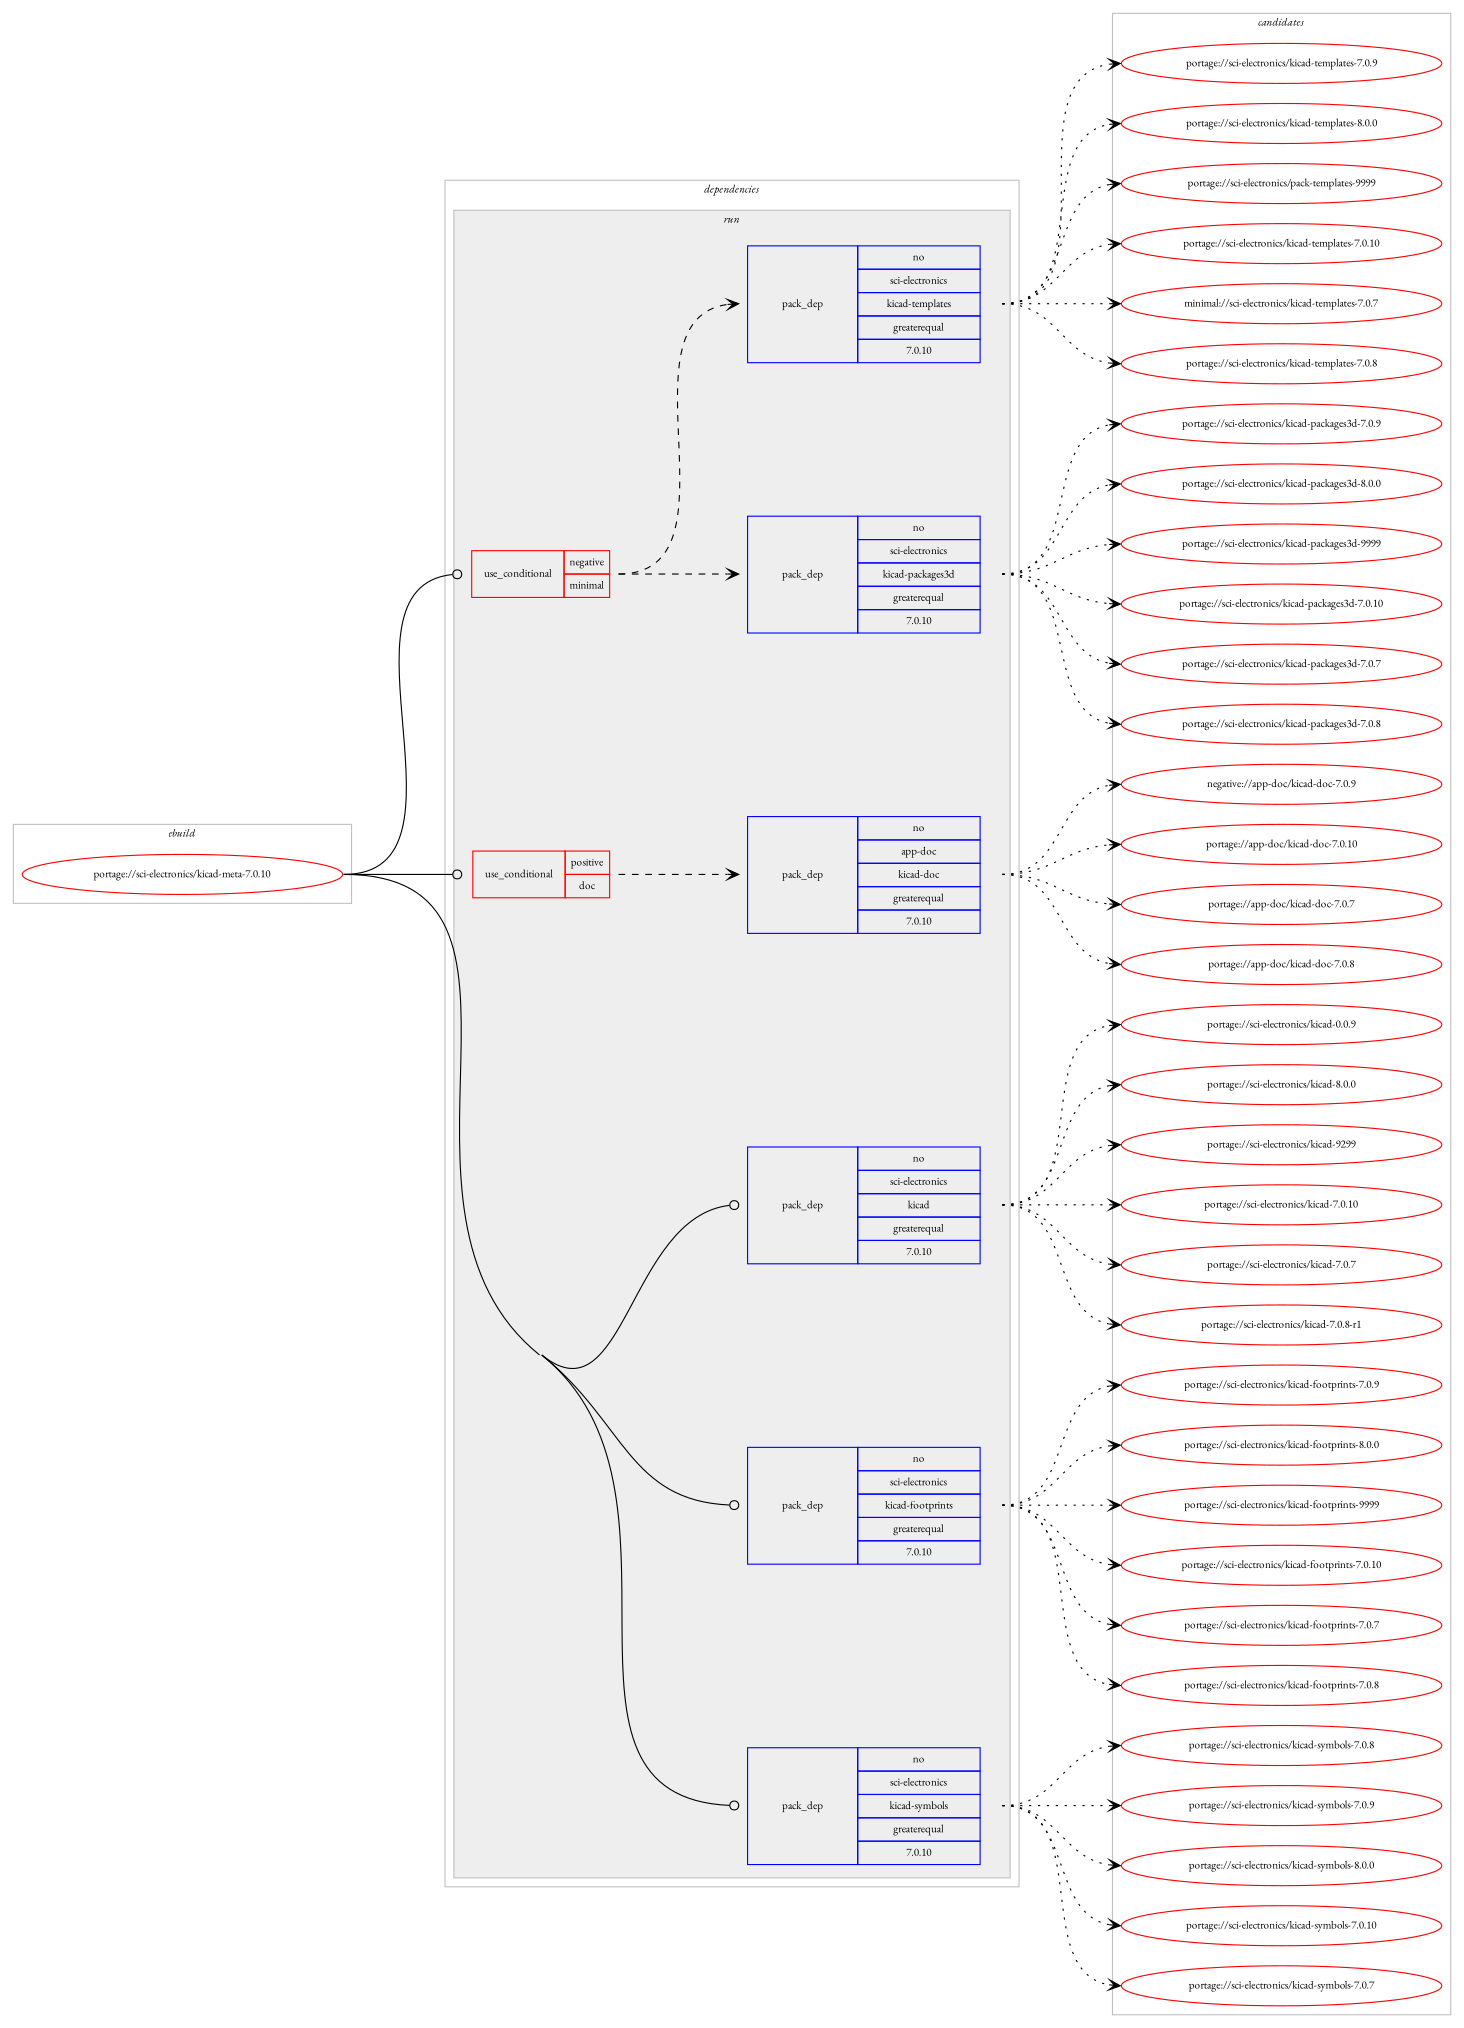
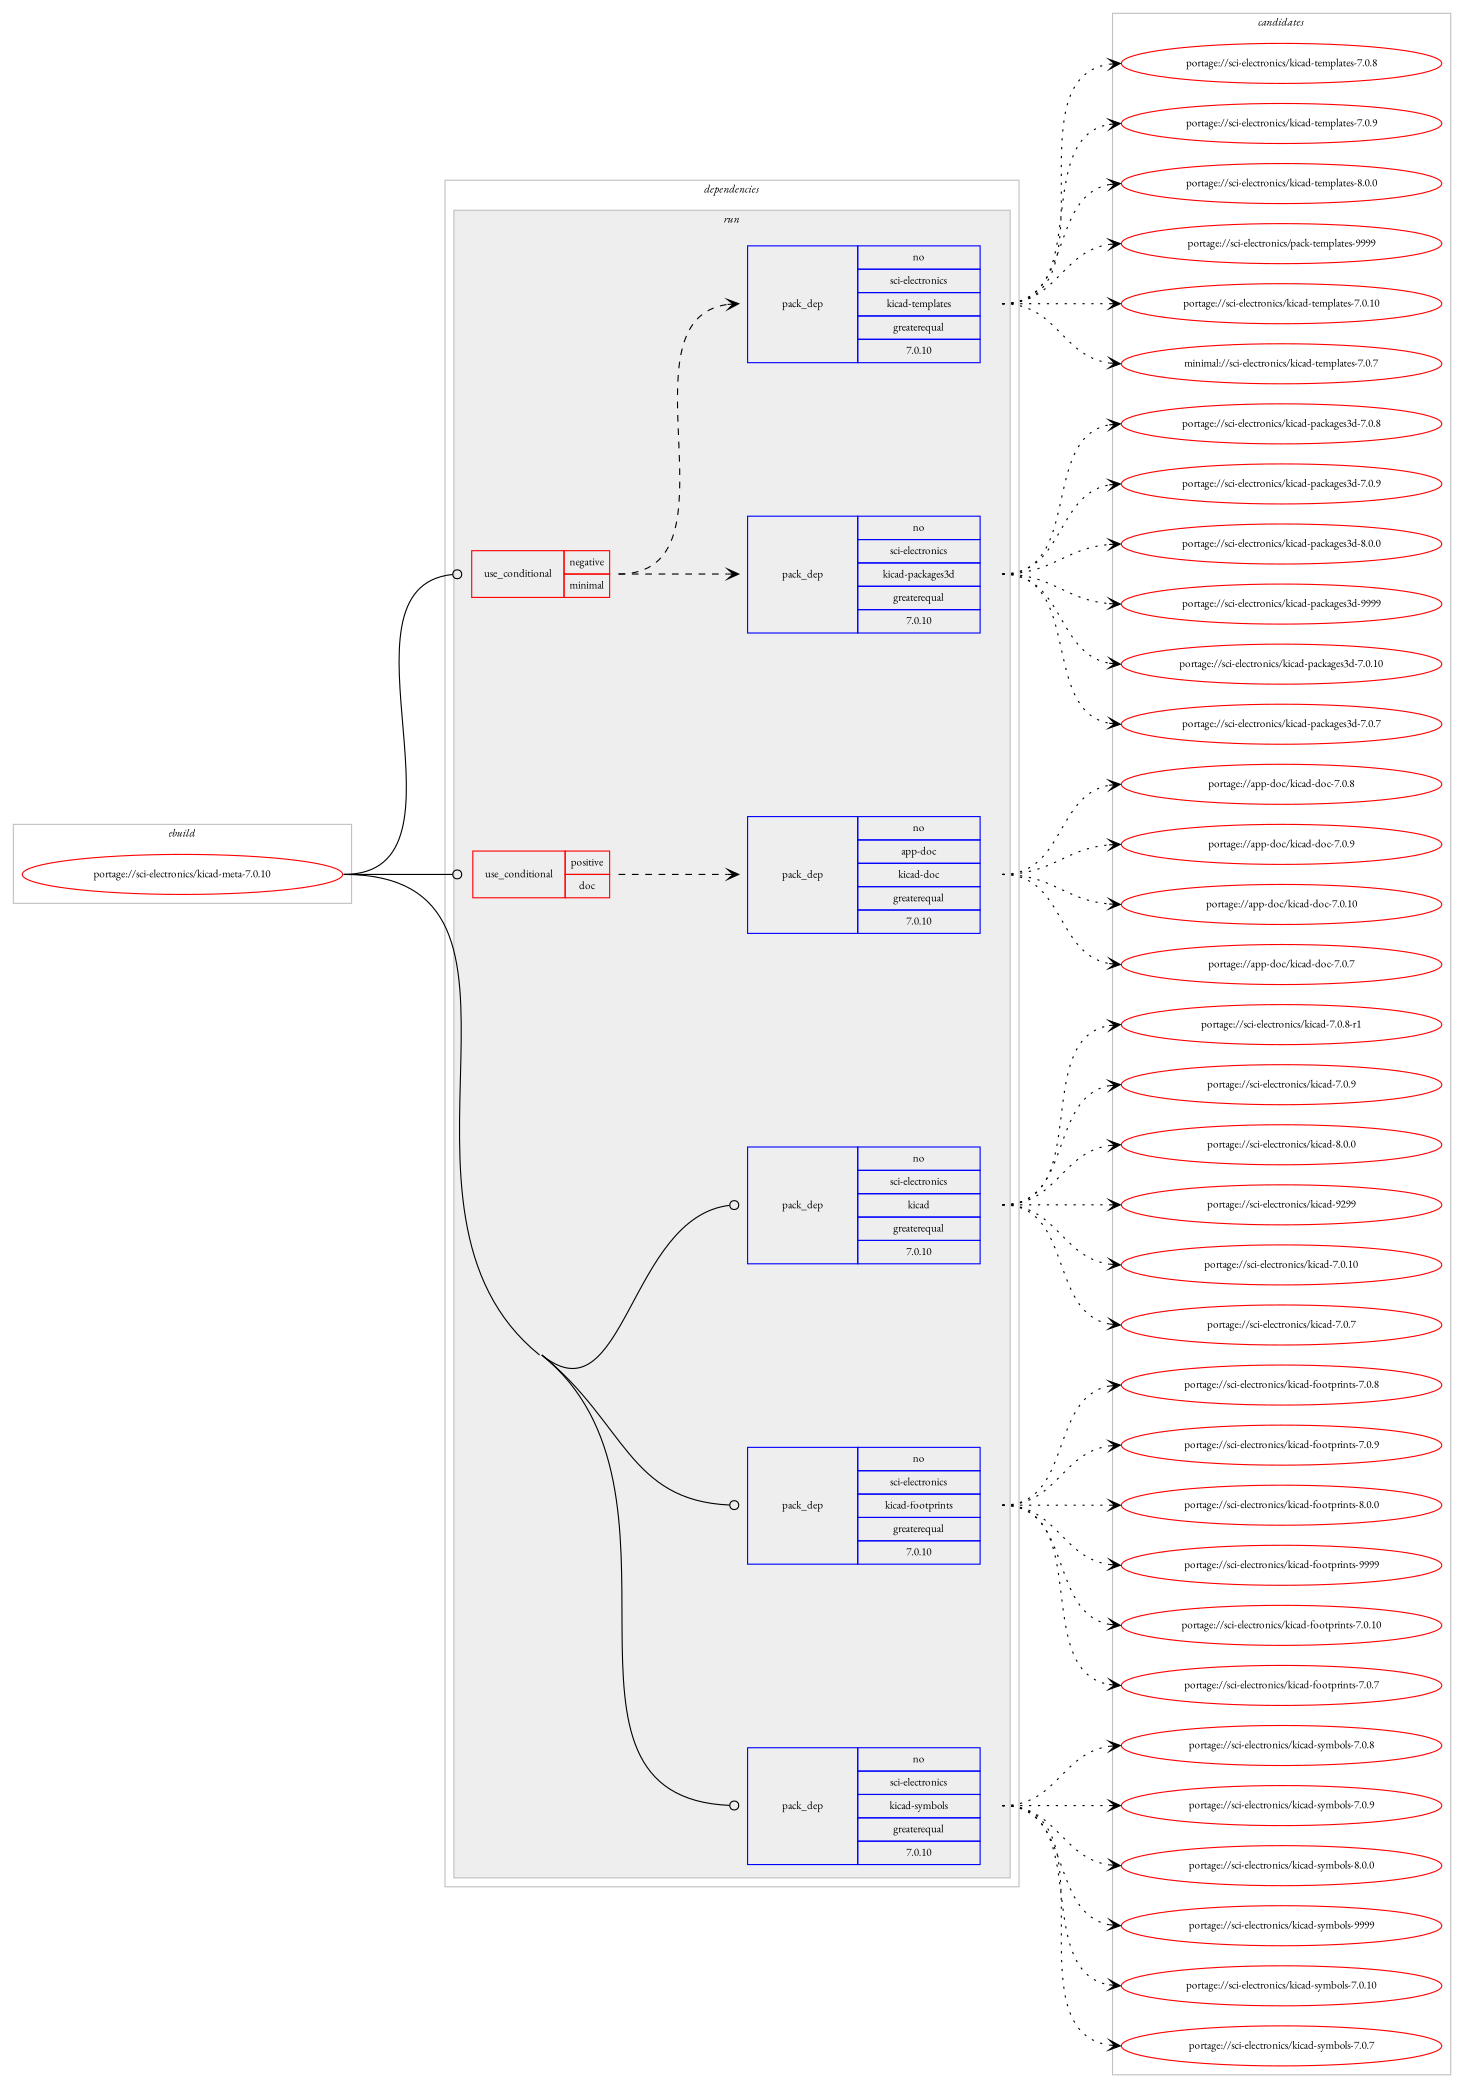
(1282, 784) -> (1282, 844)
(1282, 1025) -> (1282, 1085)
none -> (1282, 1926)
